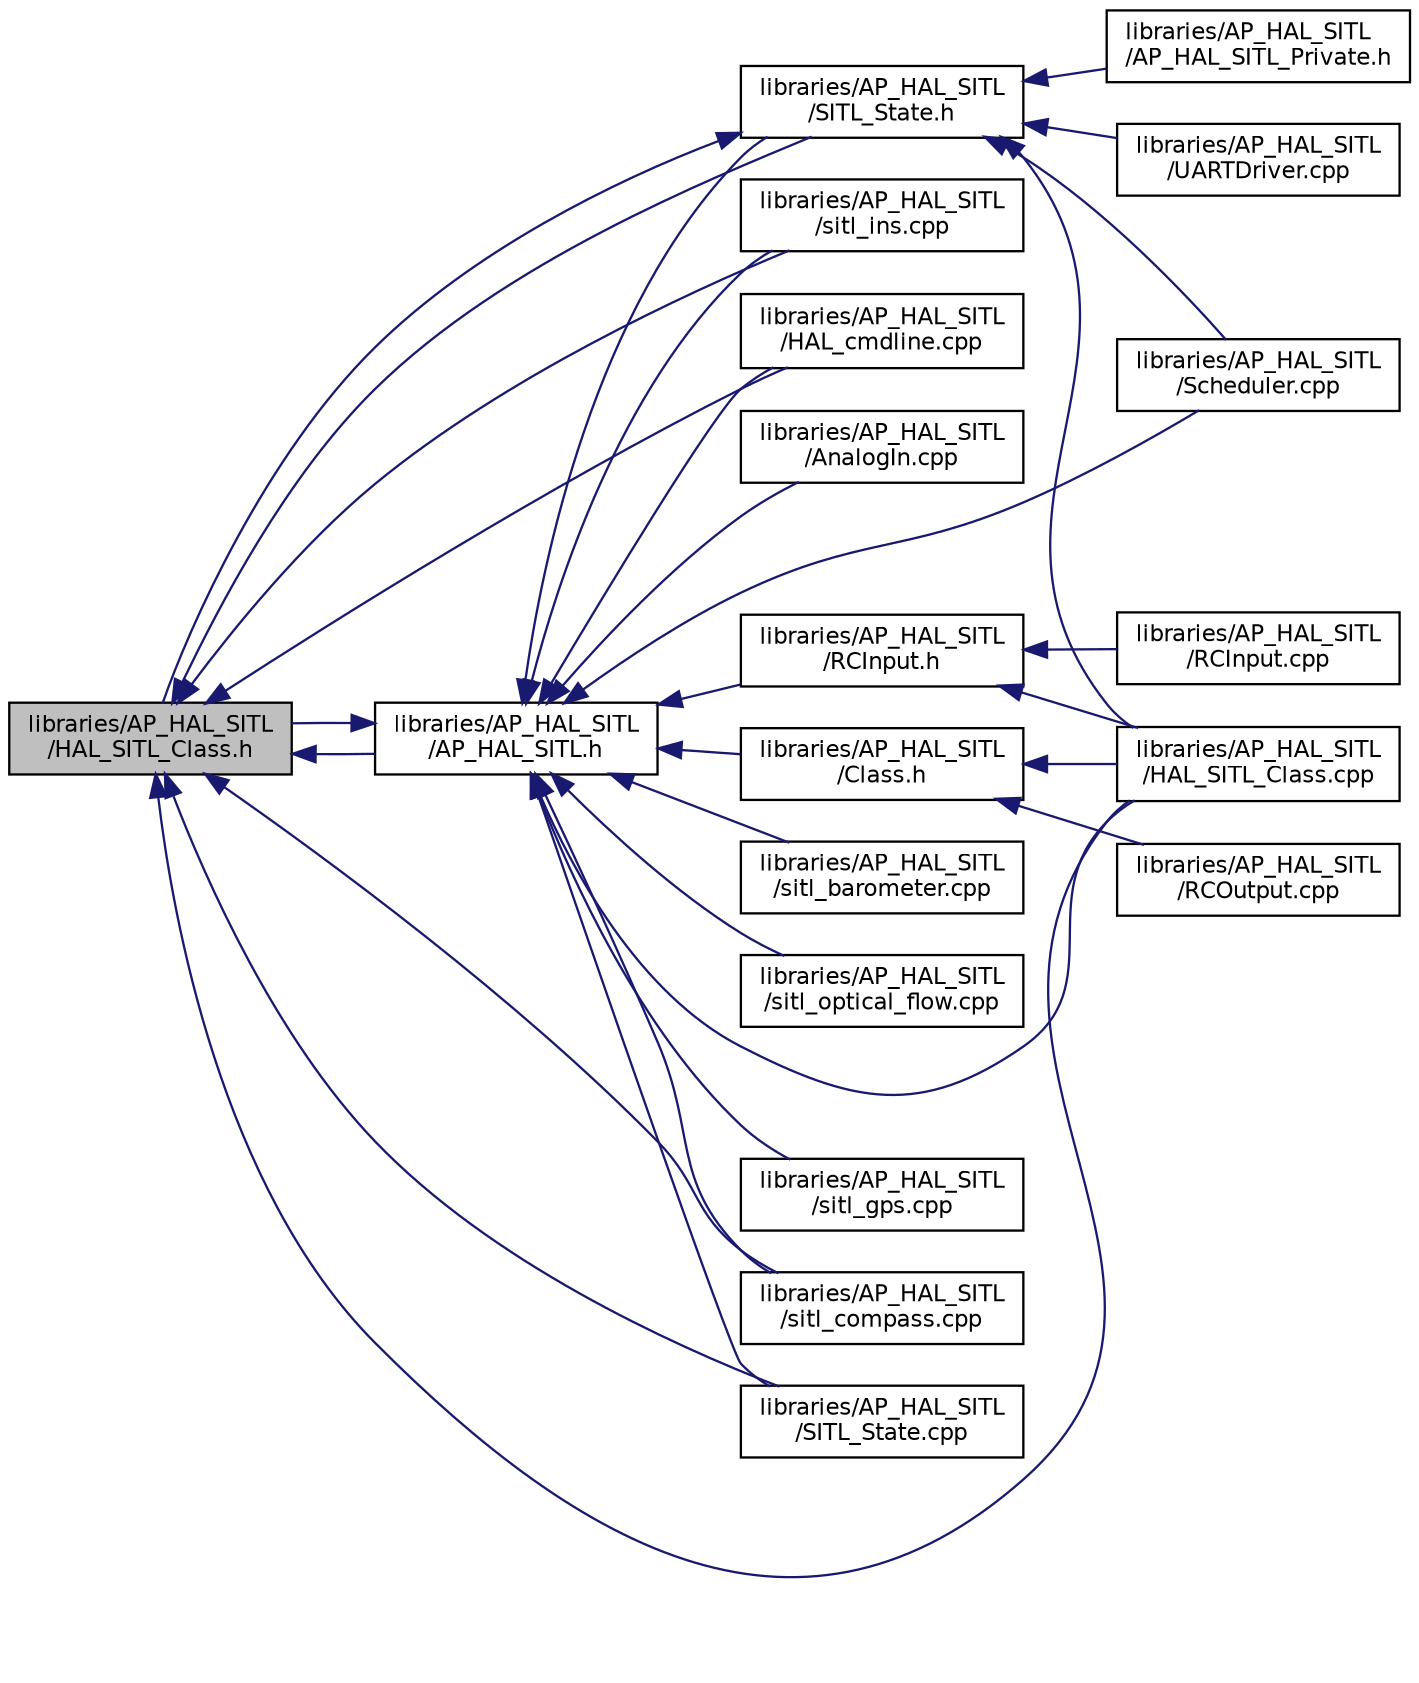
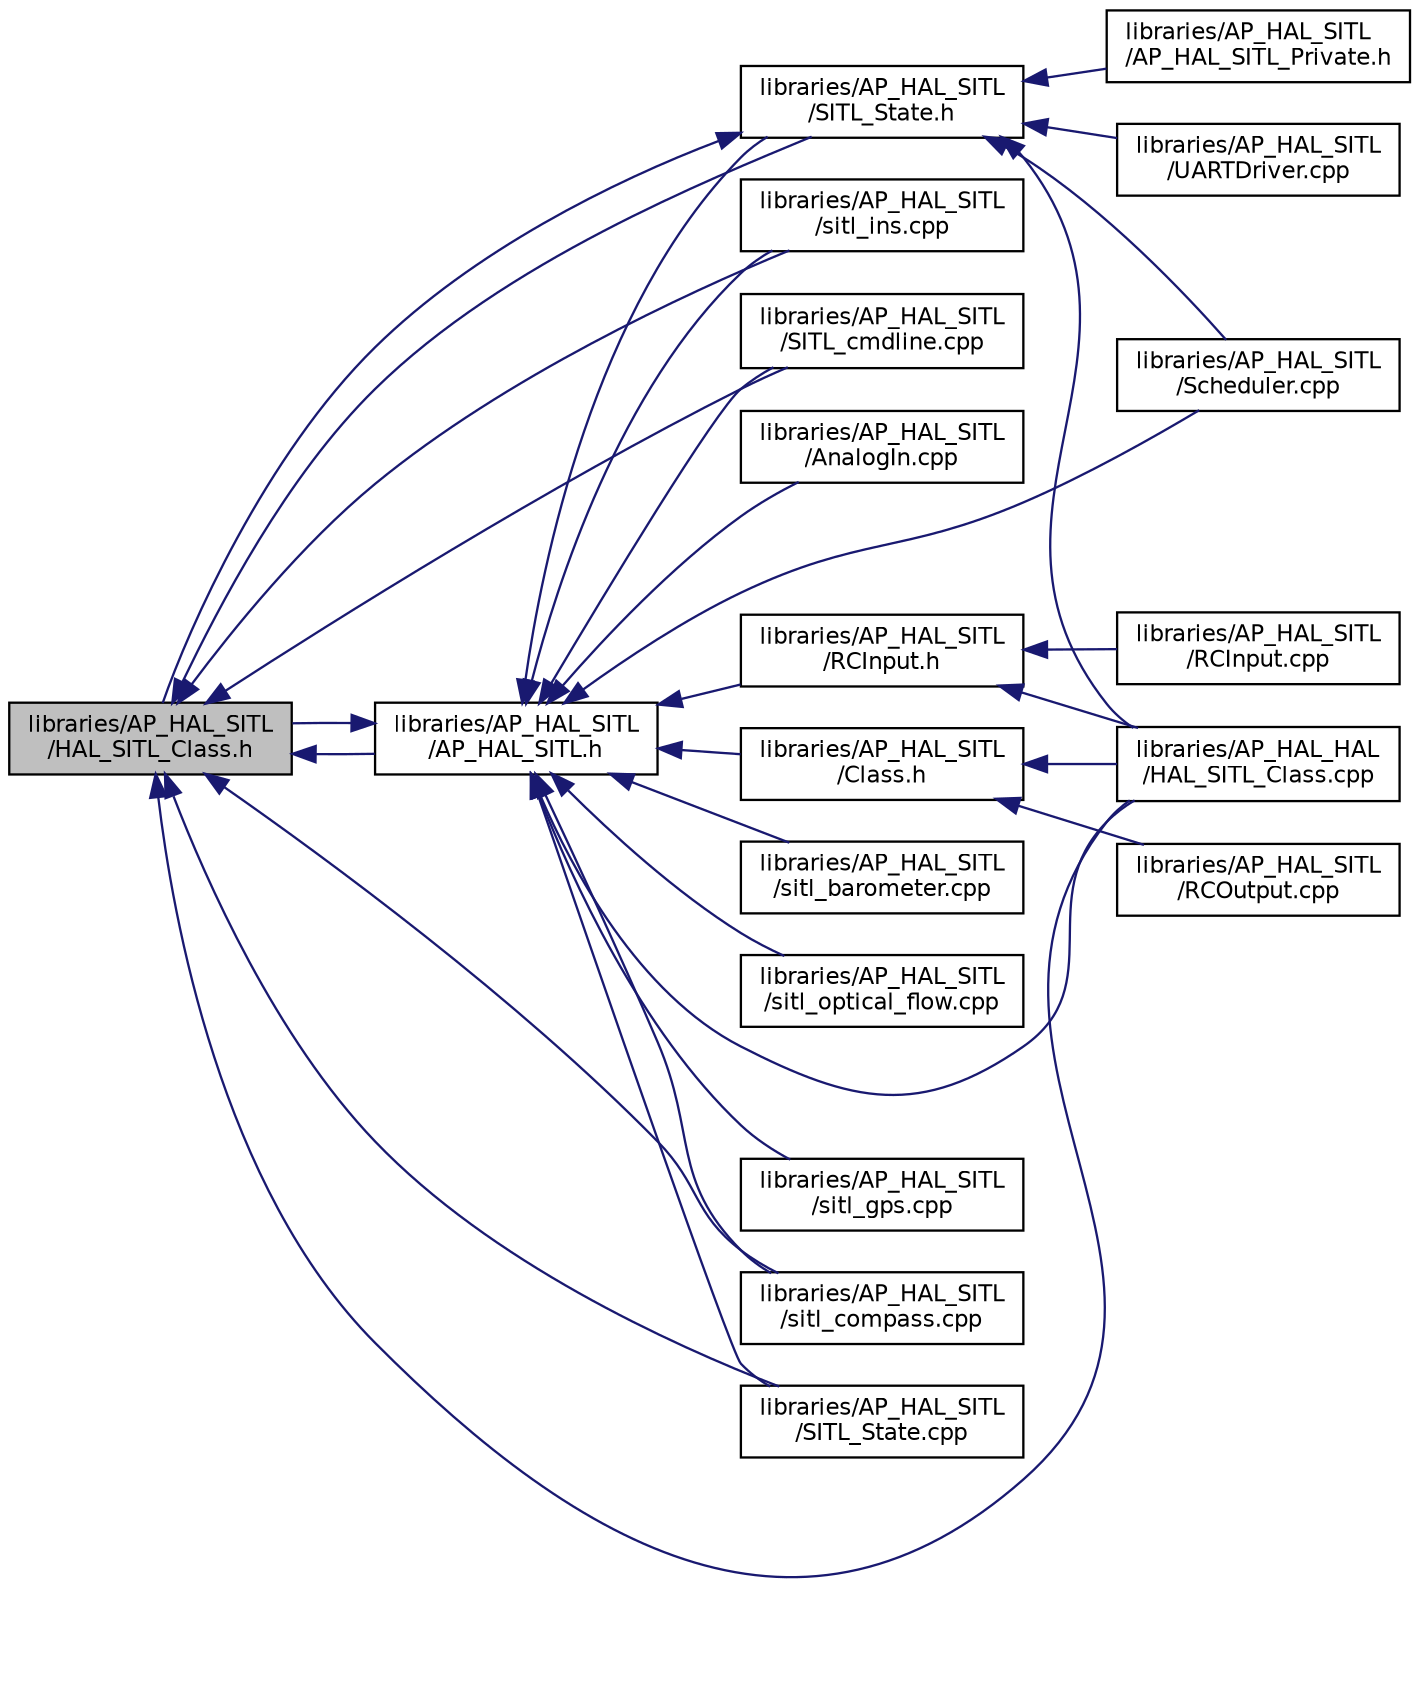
(882, 331) -> (882, 331)
(1258, 764) -> (1258, 764)
